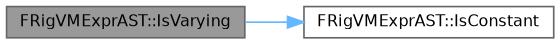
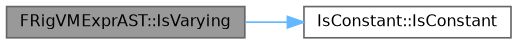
(429, 22) -> (407, 22)
